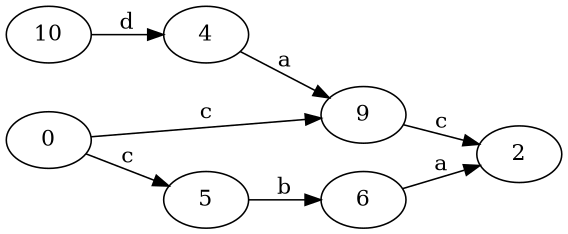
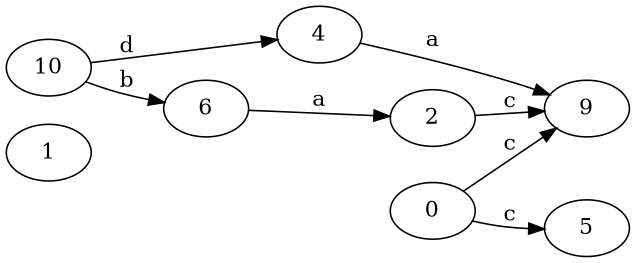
(434, 133) -> (502, 114)
none -> (49, 153)
(277, 200) -> (117, 92)
